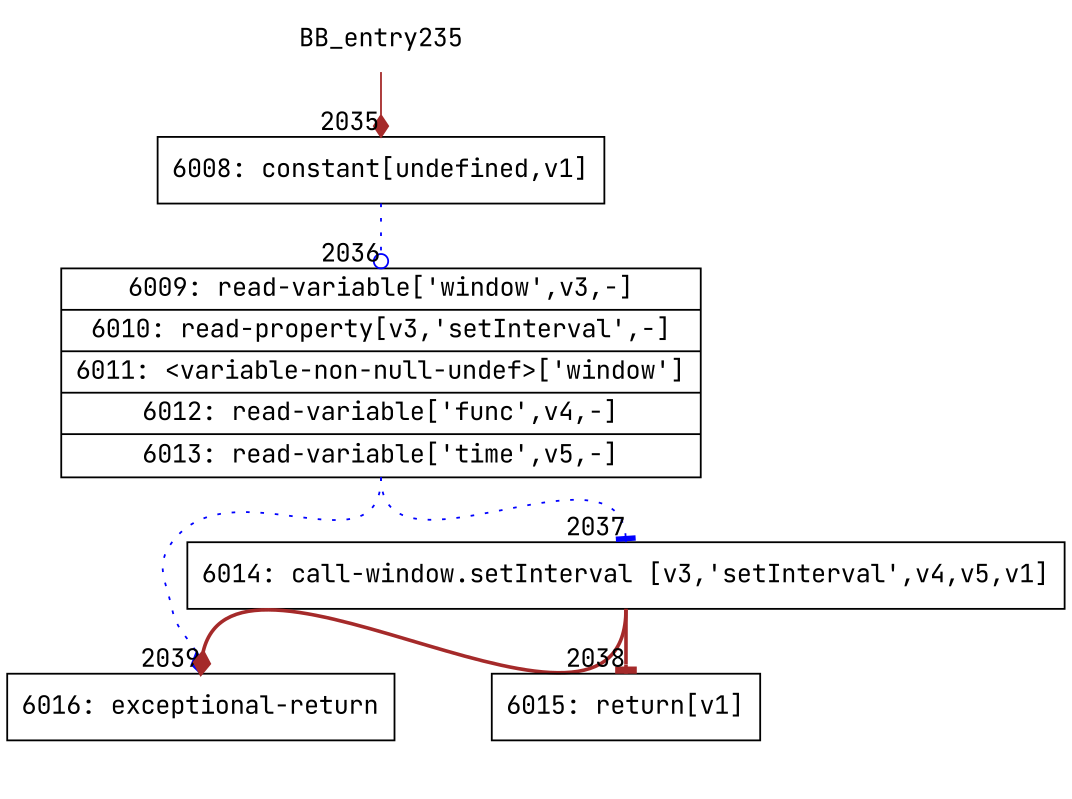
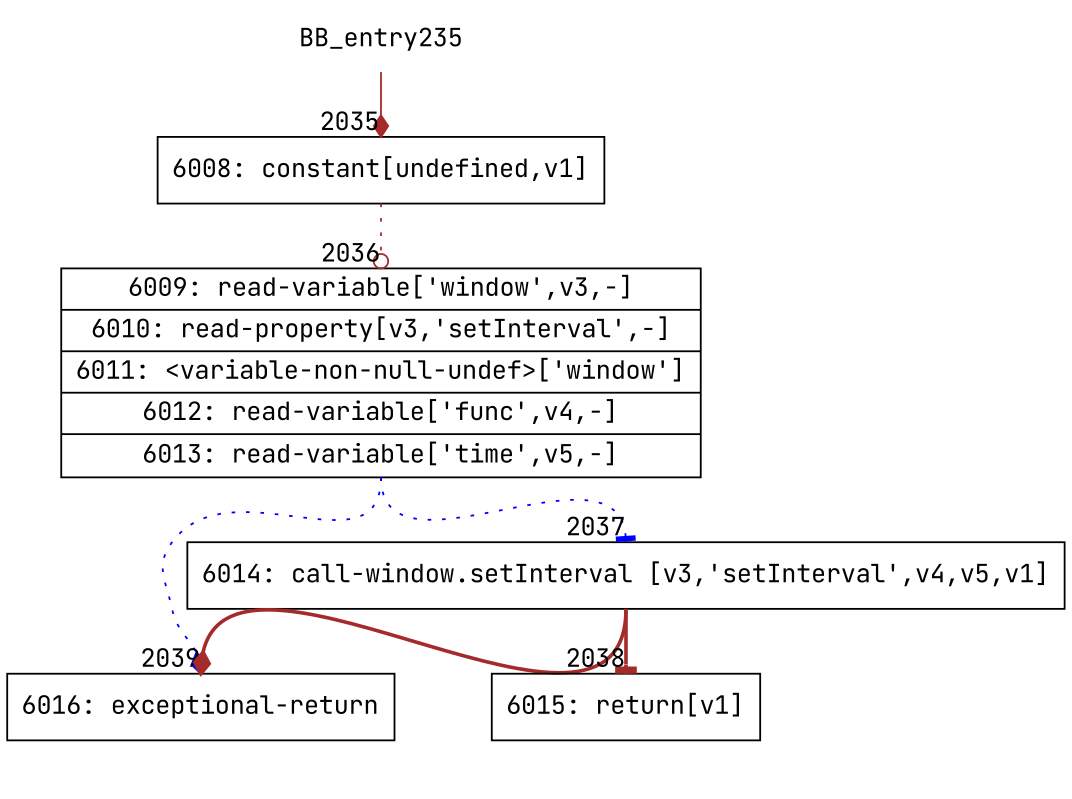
(381, 229) -> (381, 229)
